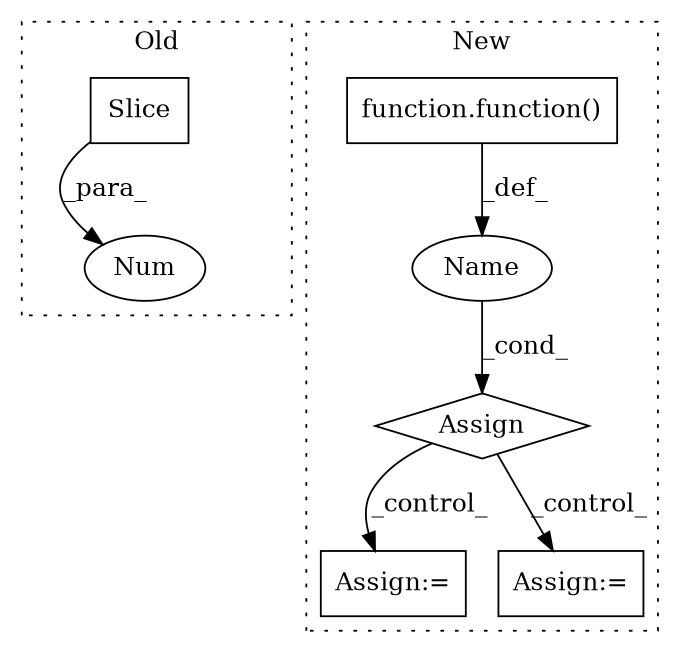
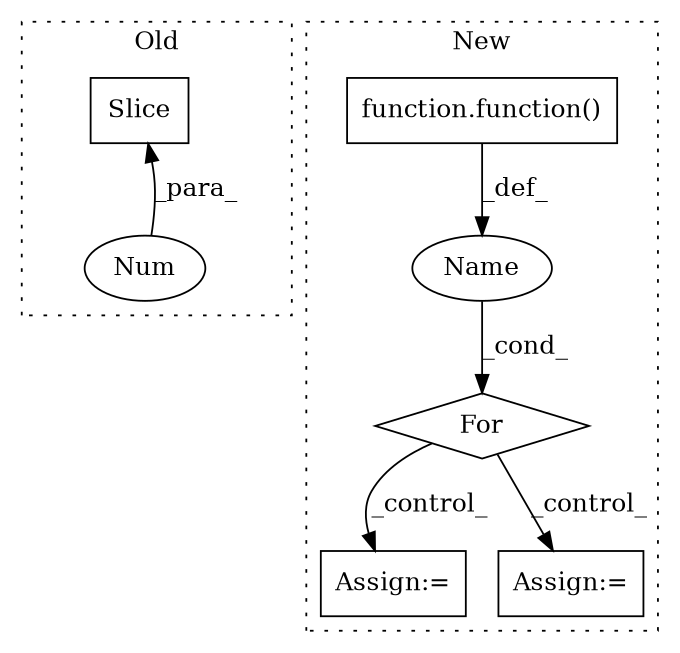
(60, 187) -> (155, 199)
(482, 426) -> (482, 426)
